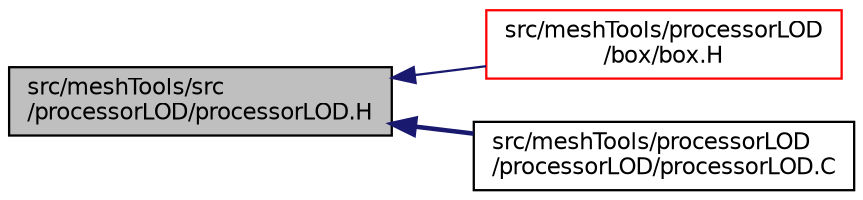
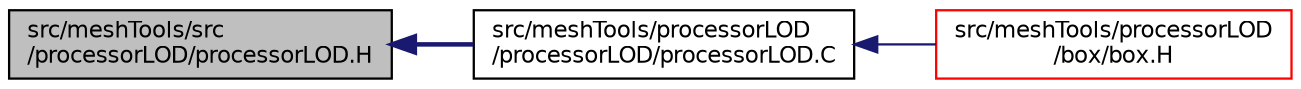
(450, 71) -> (907, 44)
